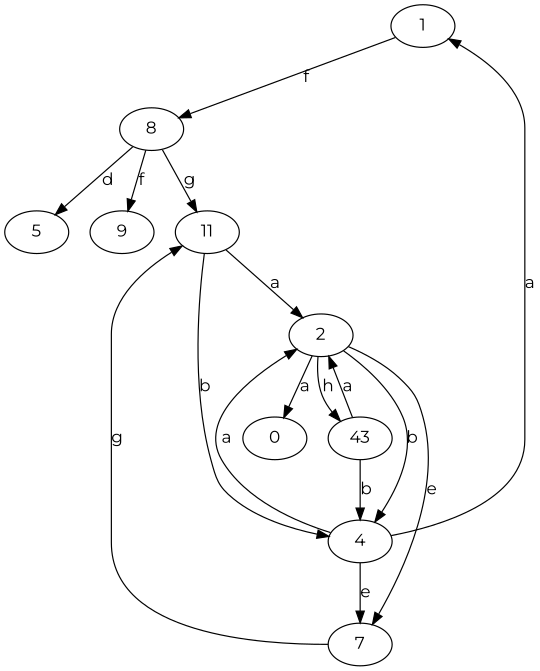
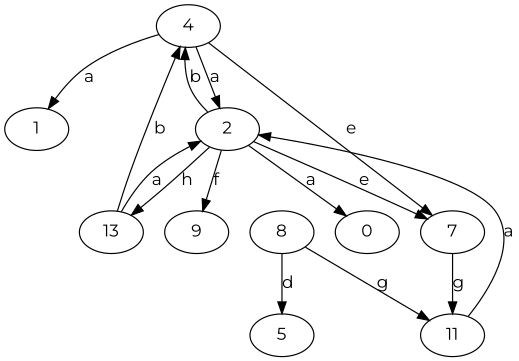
(293, 76) -> none
(139, 175) -> (214, 175)
(204, 426) -> none
(360, 438) -> (111, 232)
